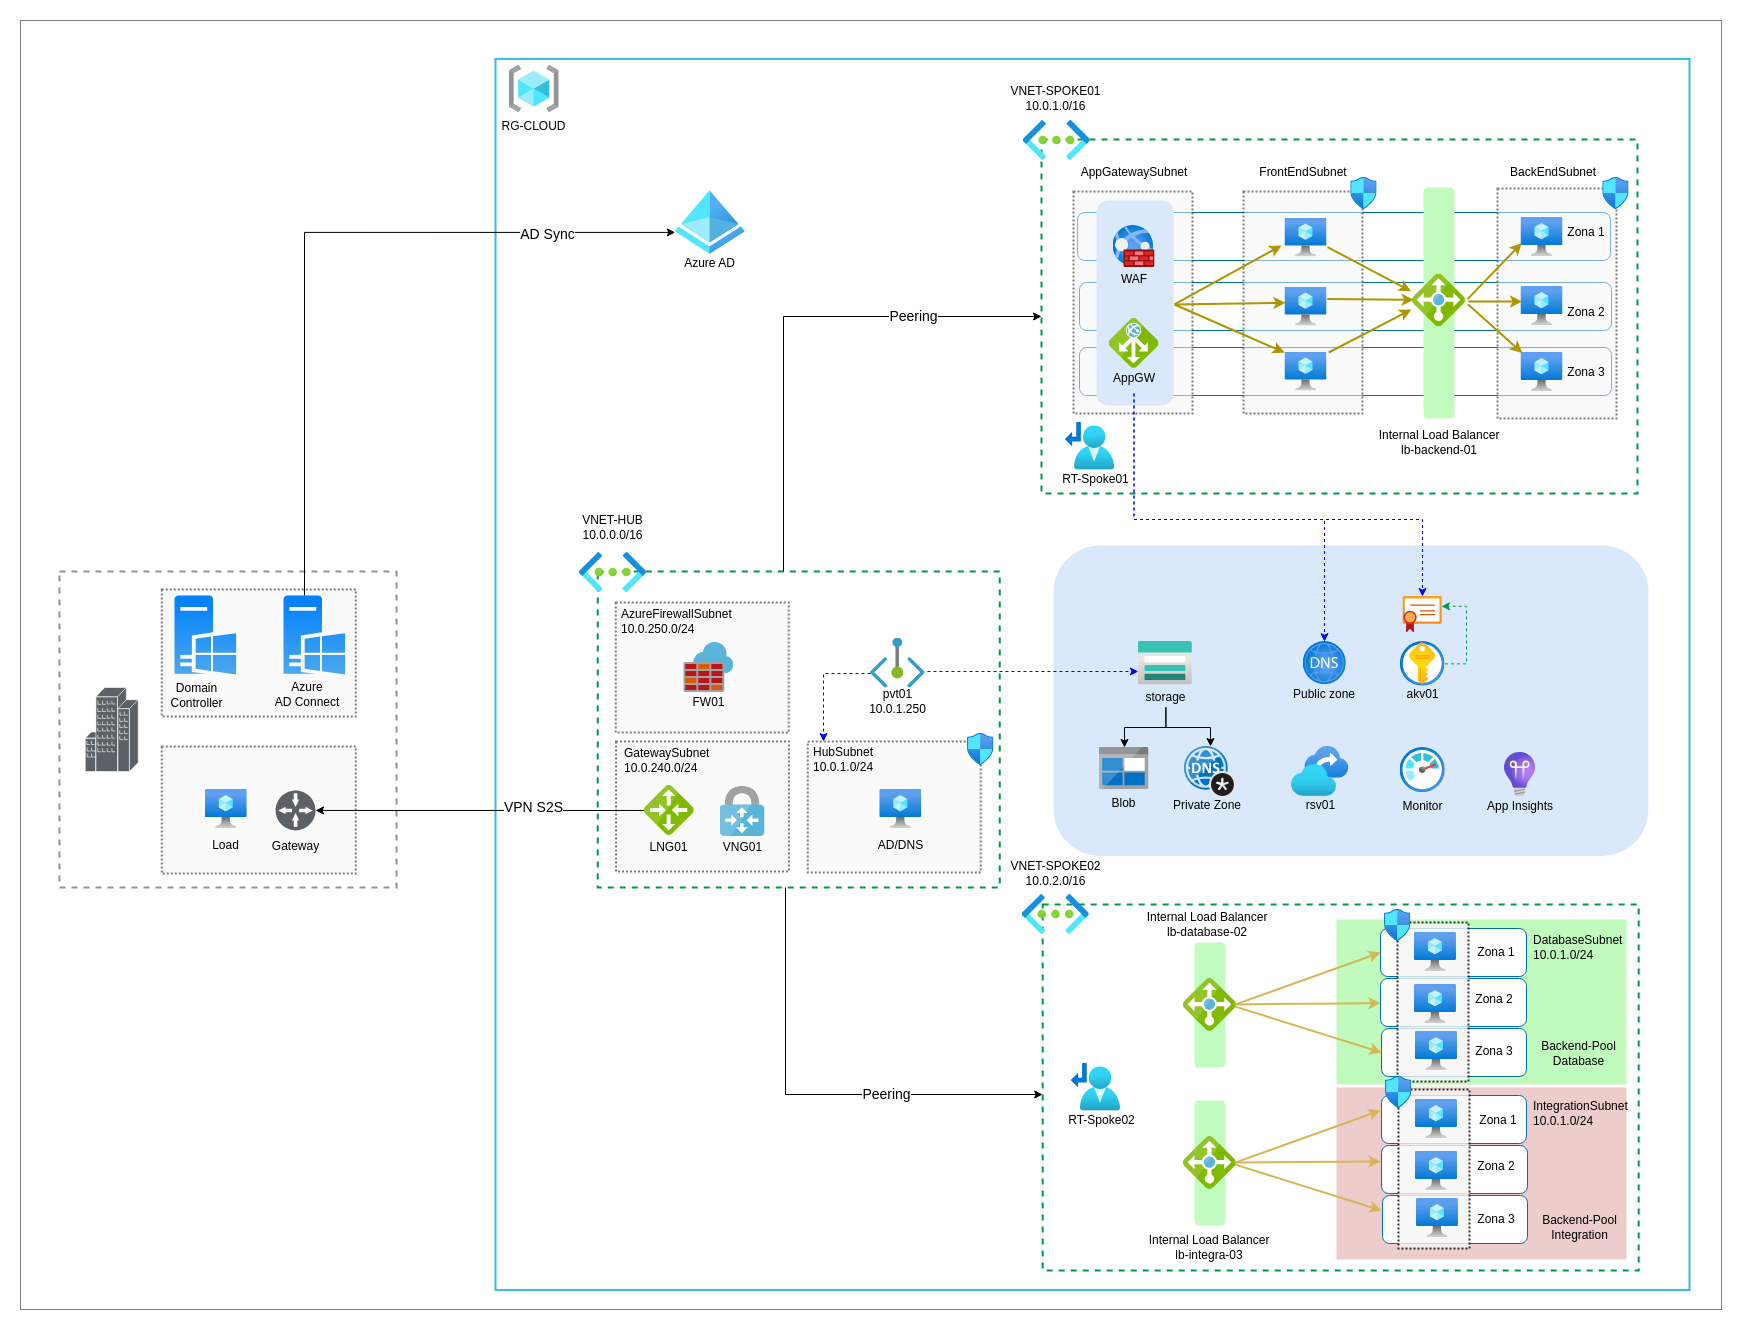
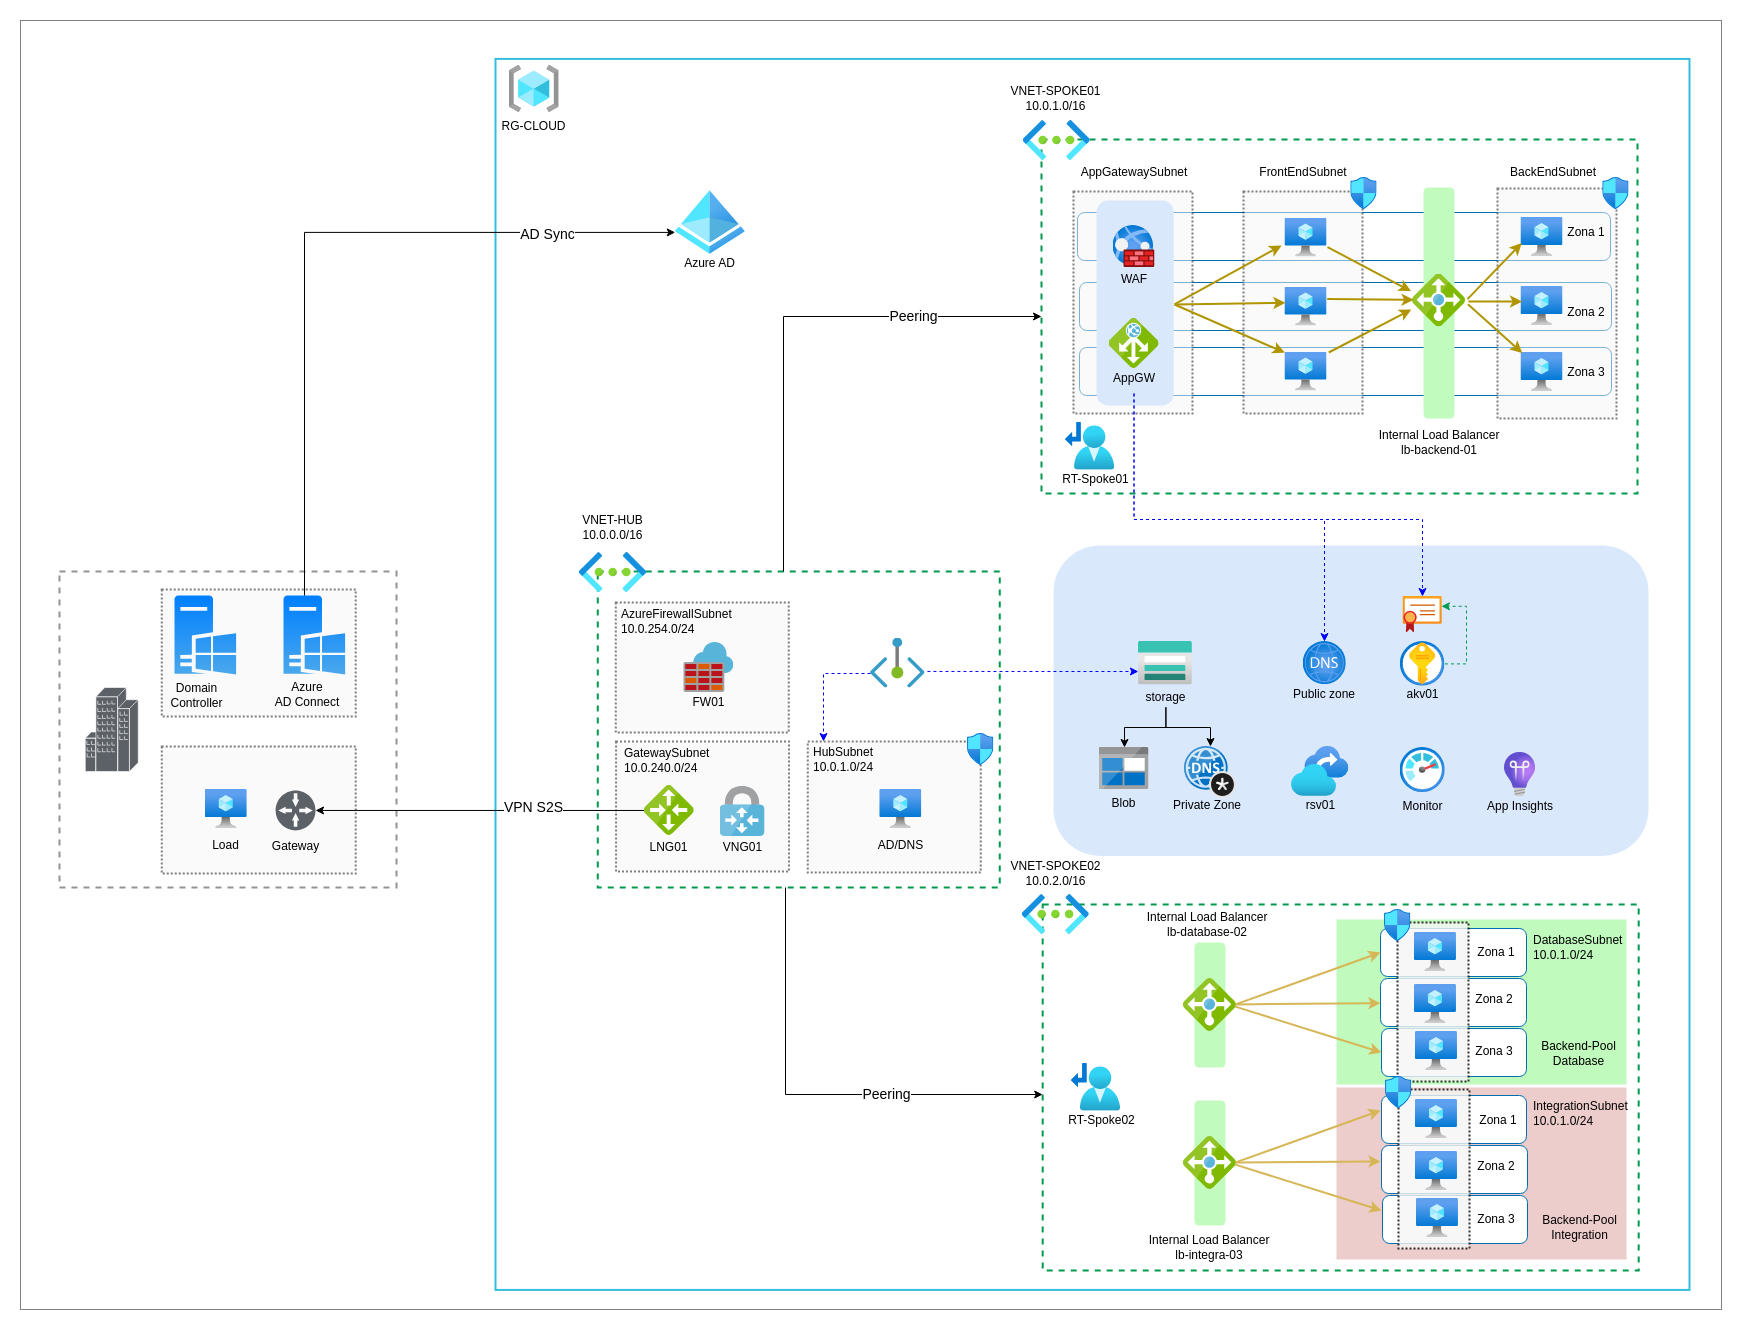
(666, 622) -> (666, 622)
(898, 702) -> none
